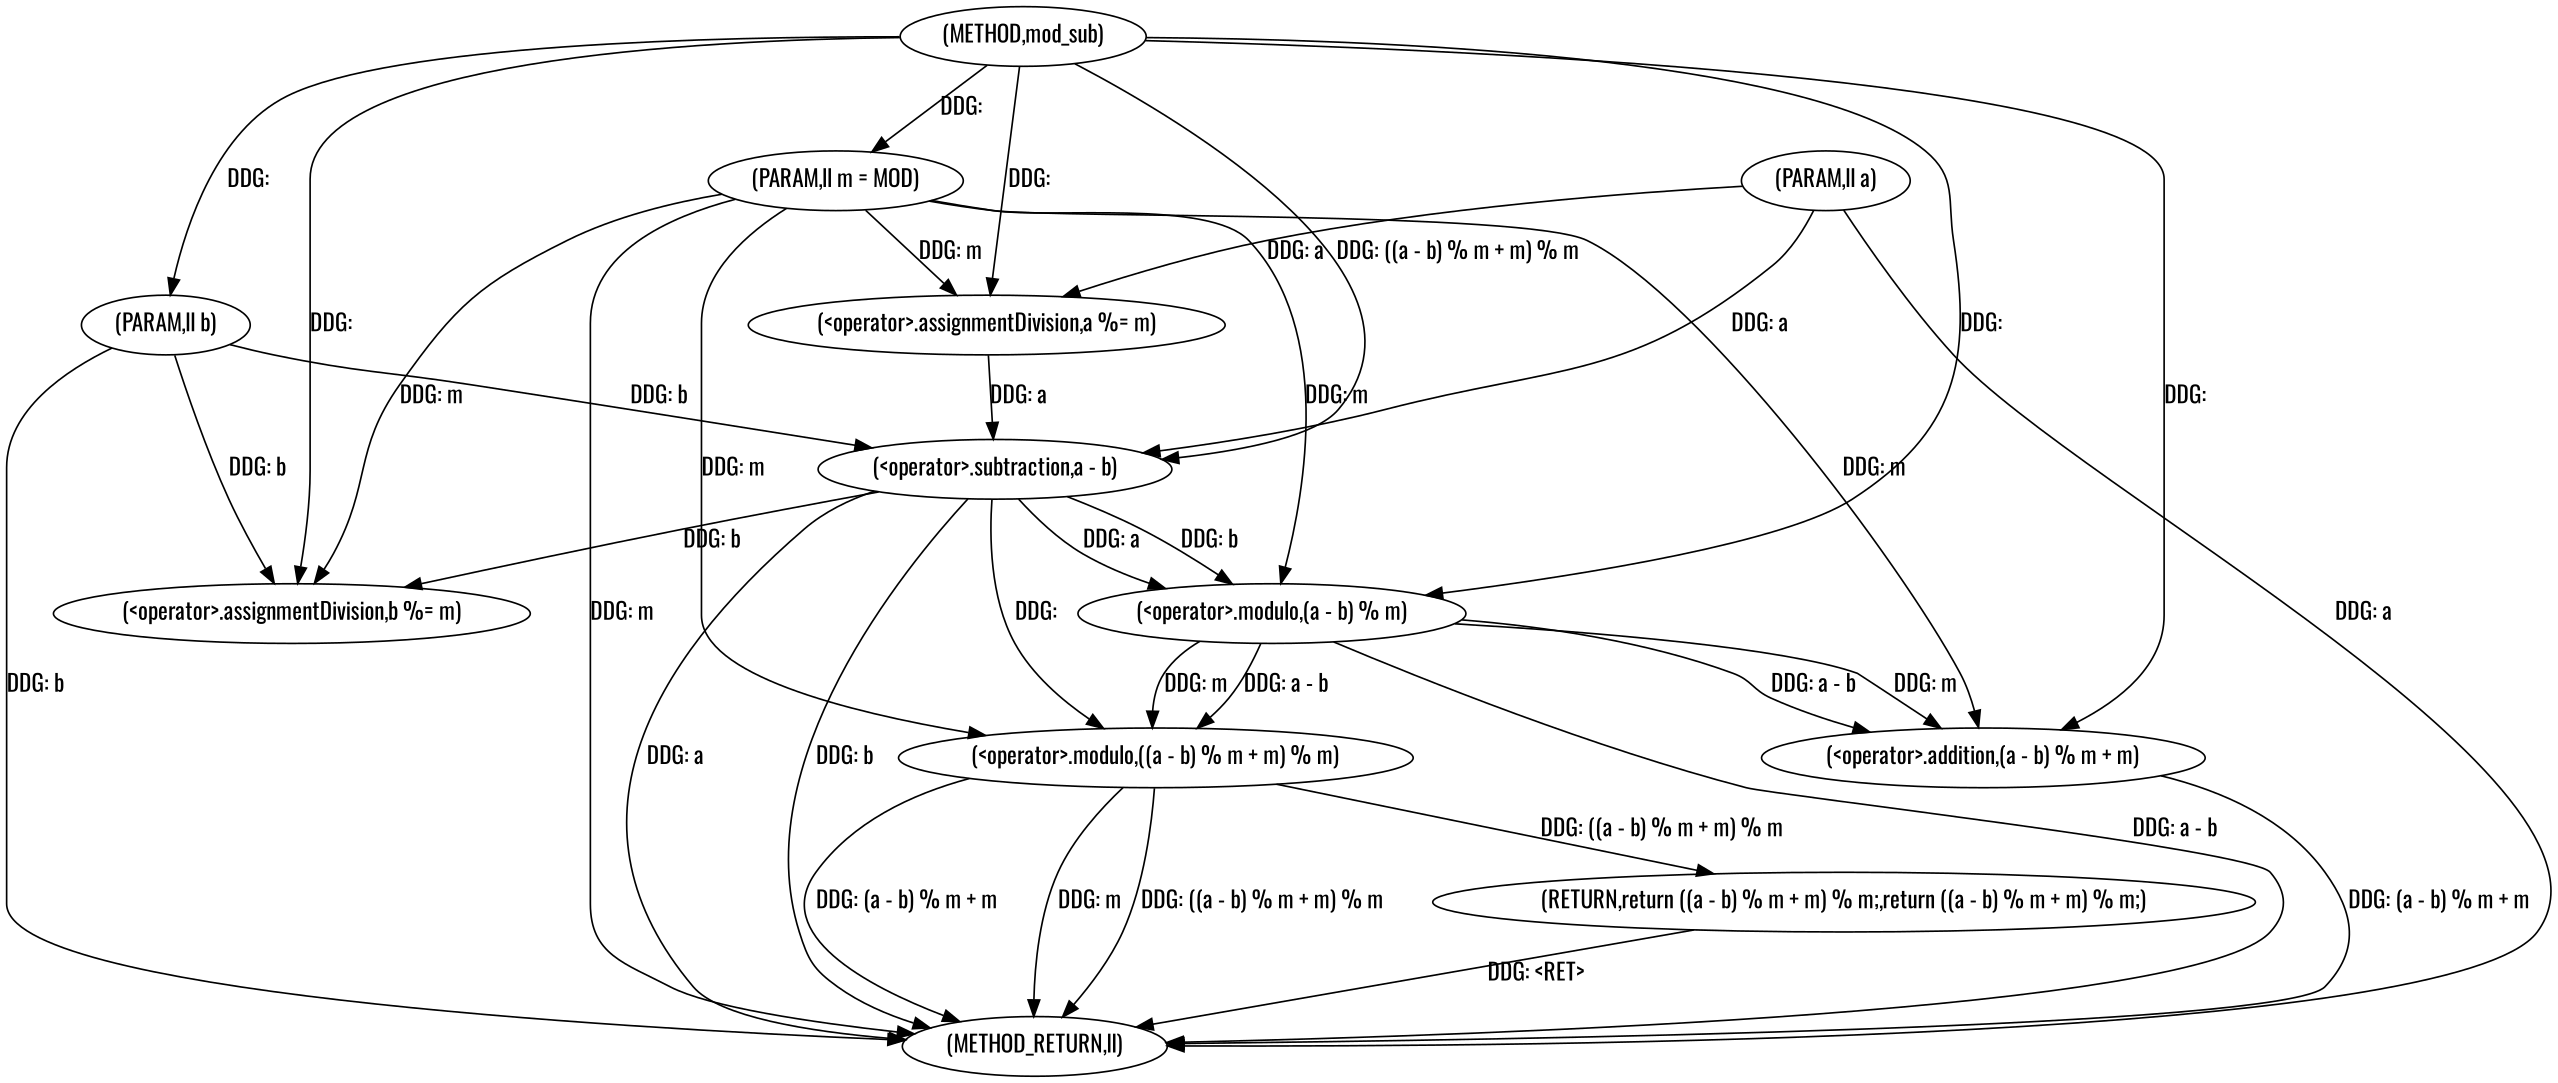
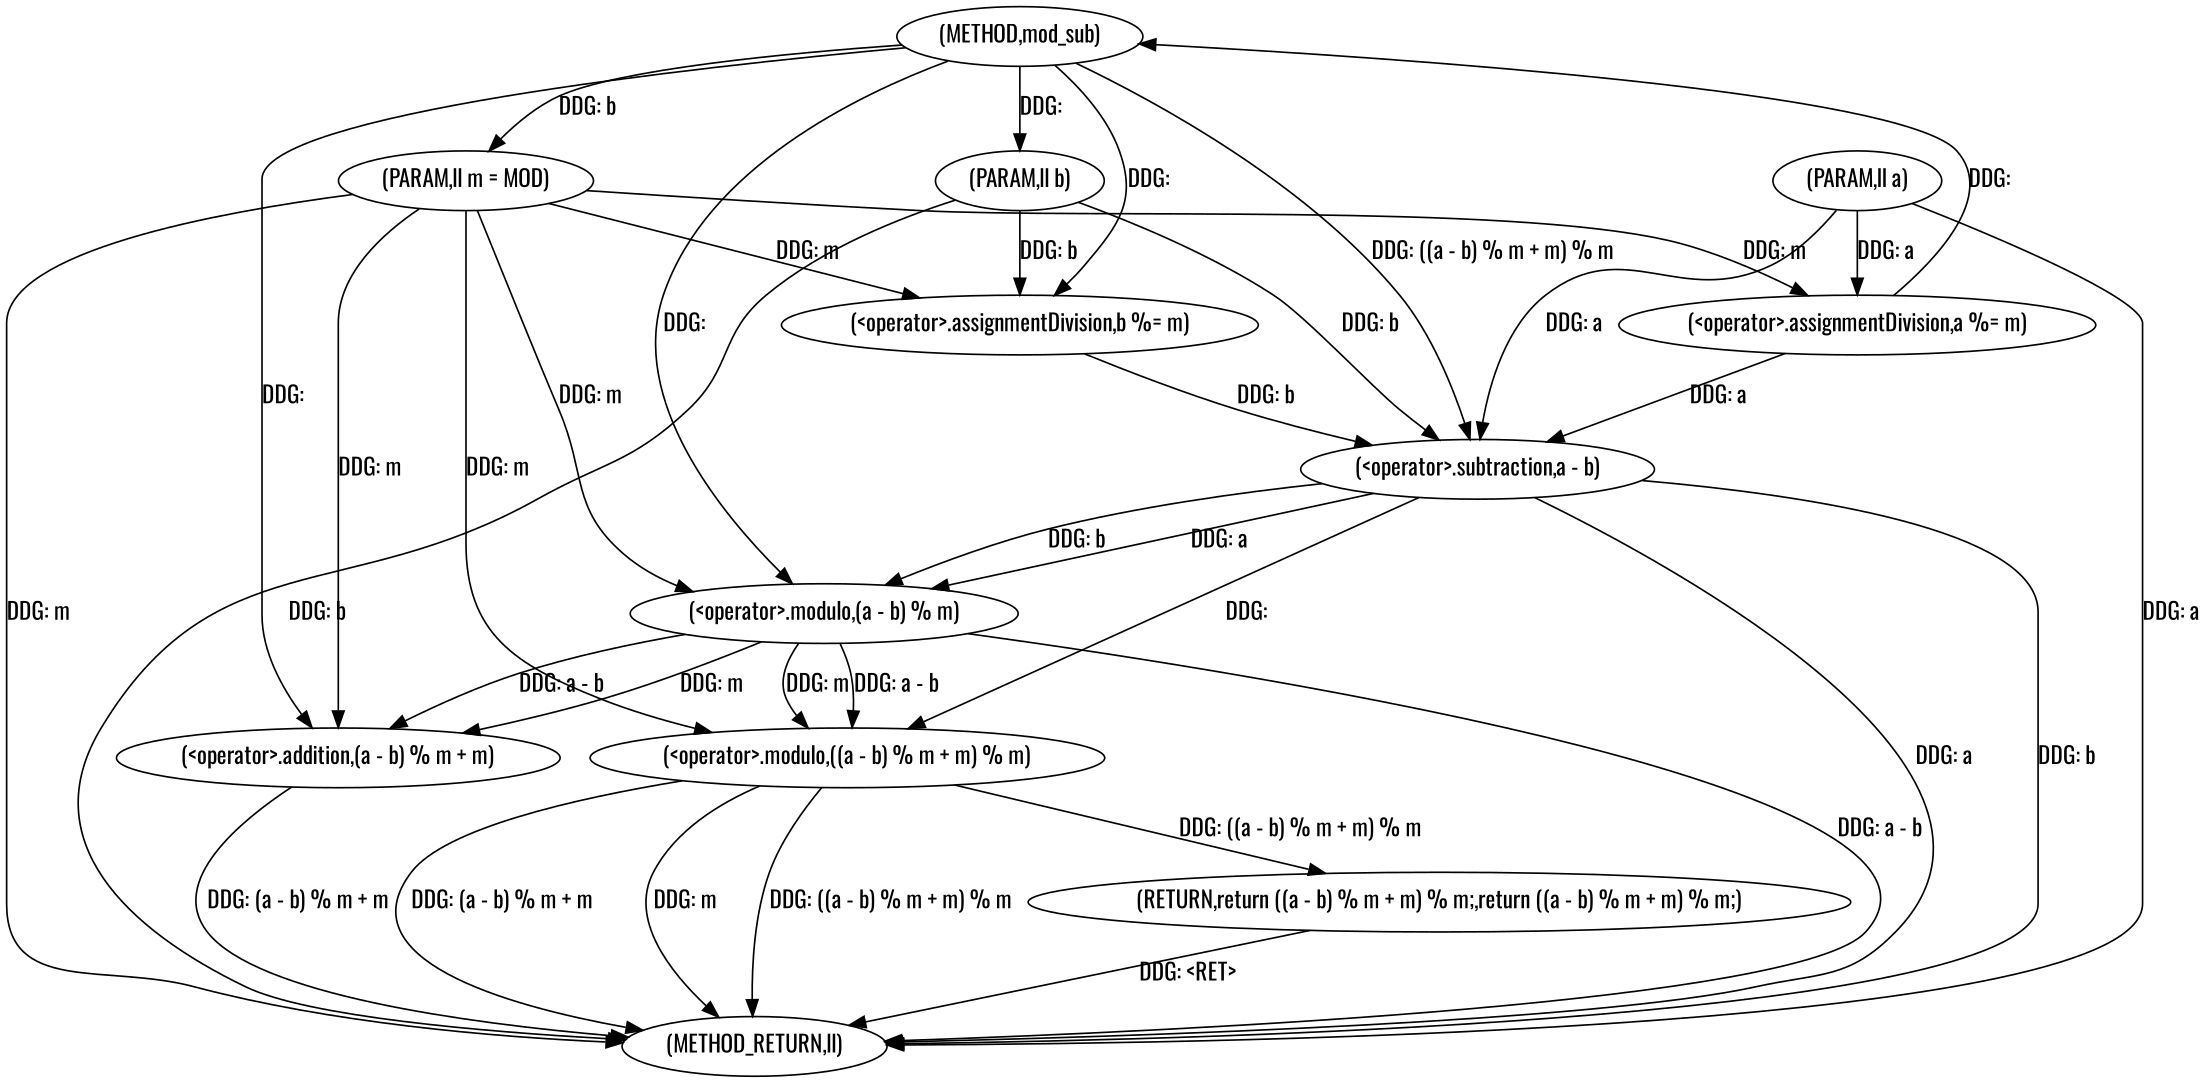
(964, 109) -> (588, 109)
(1006, 172) -> (1648, 83)
(649, 536) -> (1218, 404)
